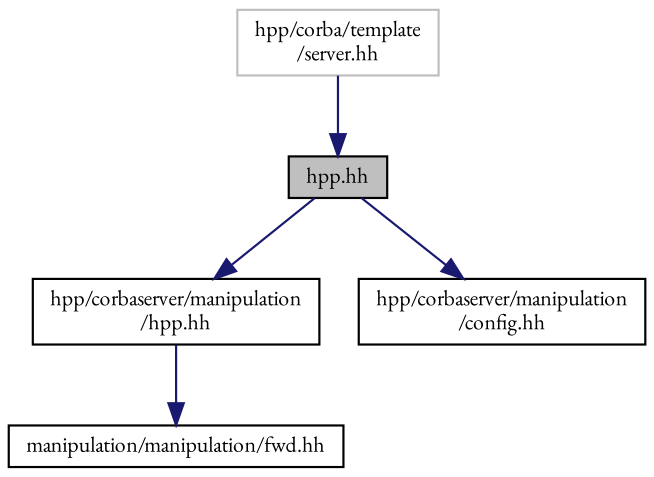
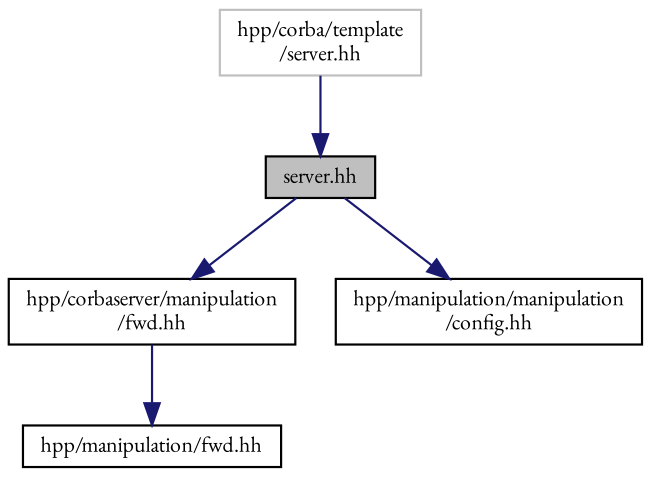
(338, 177) -> (320, 177)
(176, 312) -> (152, 312)
(502, 312) -> (489, 312)
(176, 446) -> (152, 446)
